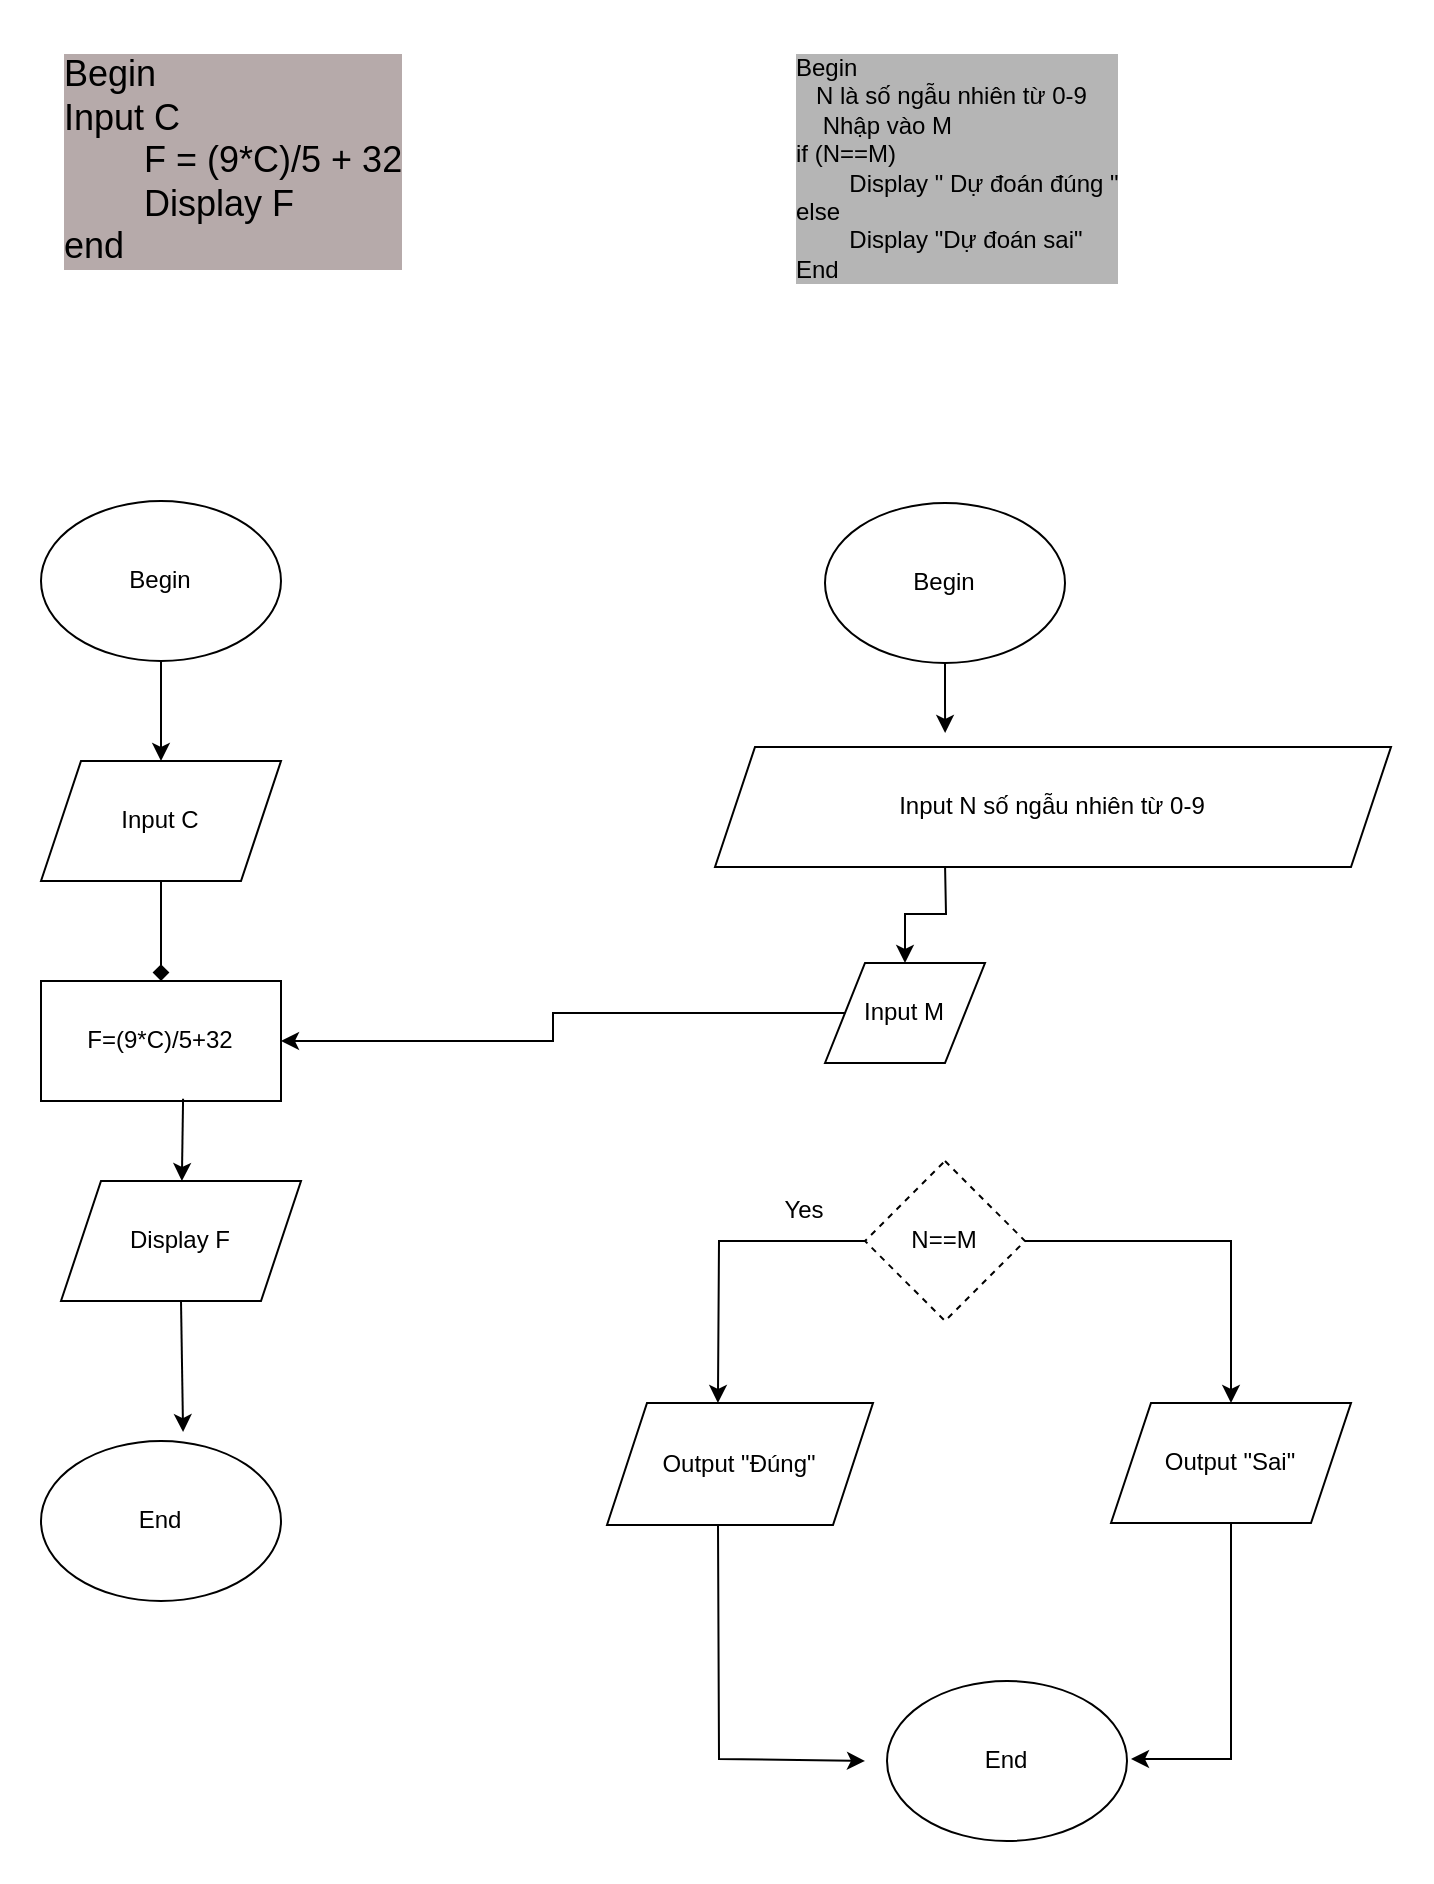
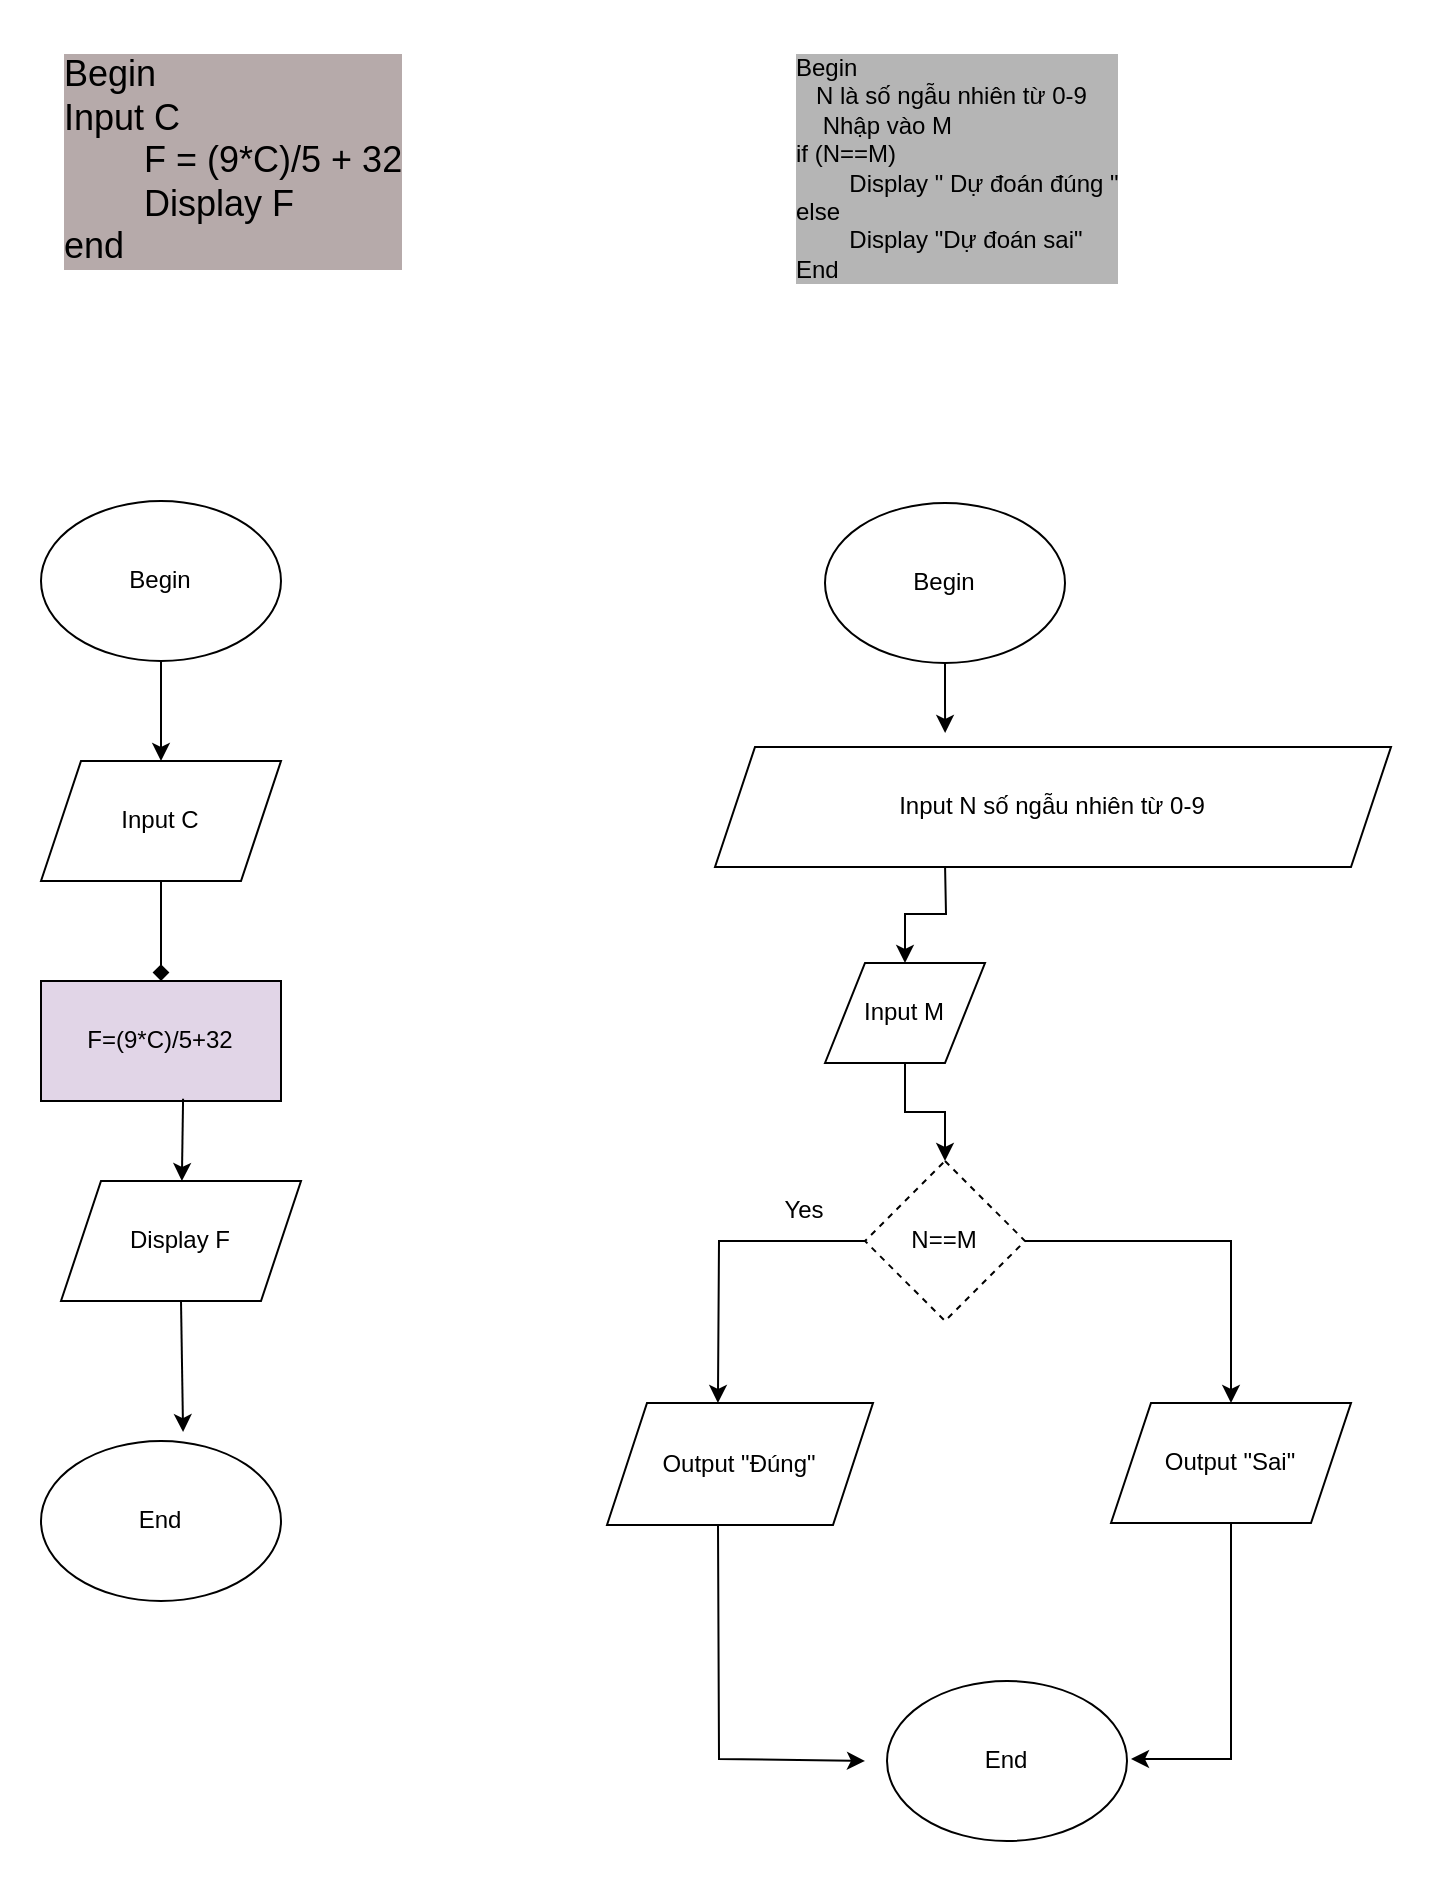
(556, 1013) -> (918, 1112)
(161, 1041) -> (161, 1041)
